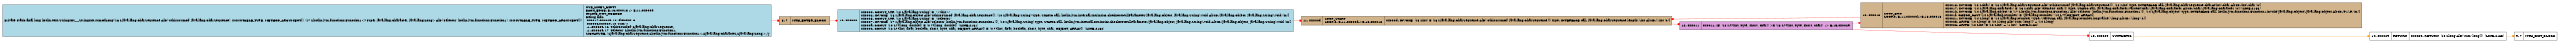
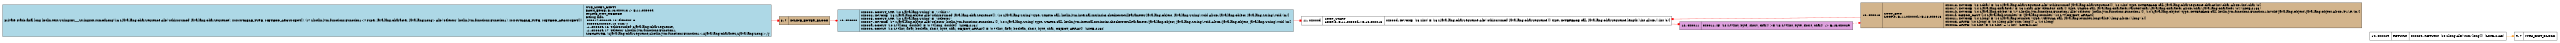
(809, 21) -> (809, 21)
(1487, 21) -> (1487, 21)
(2111, 36) -> none
(2509, 36) -> (2509, 36)
